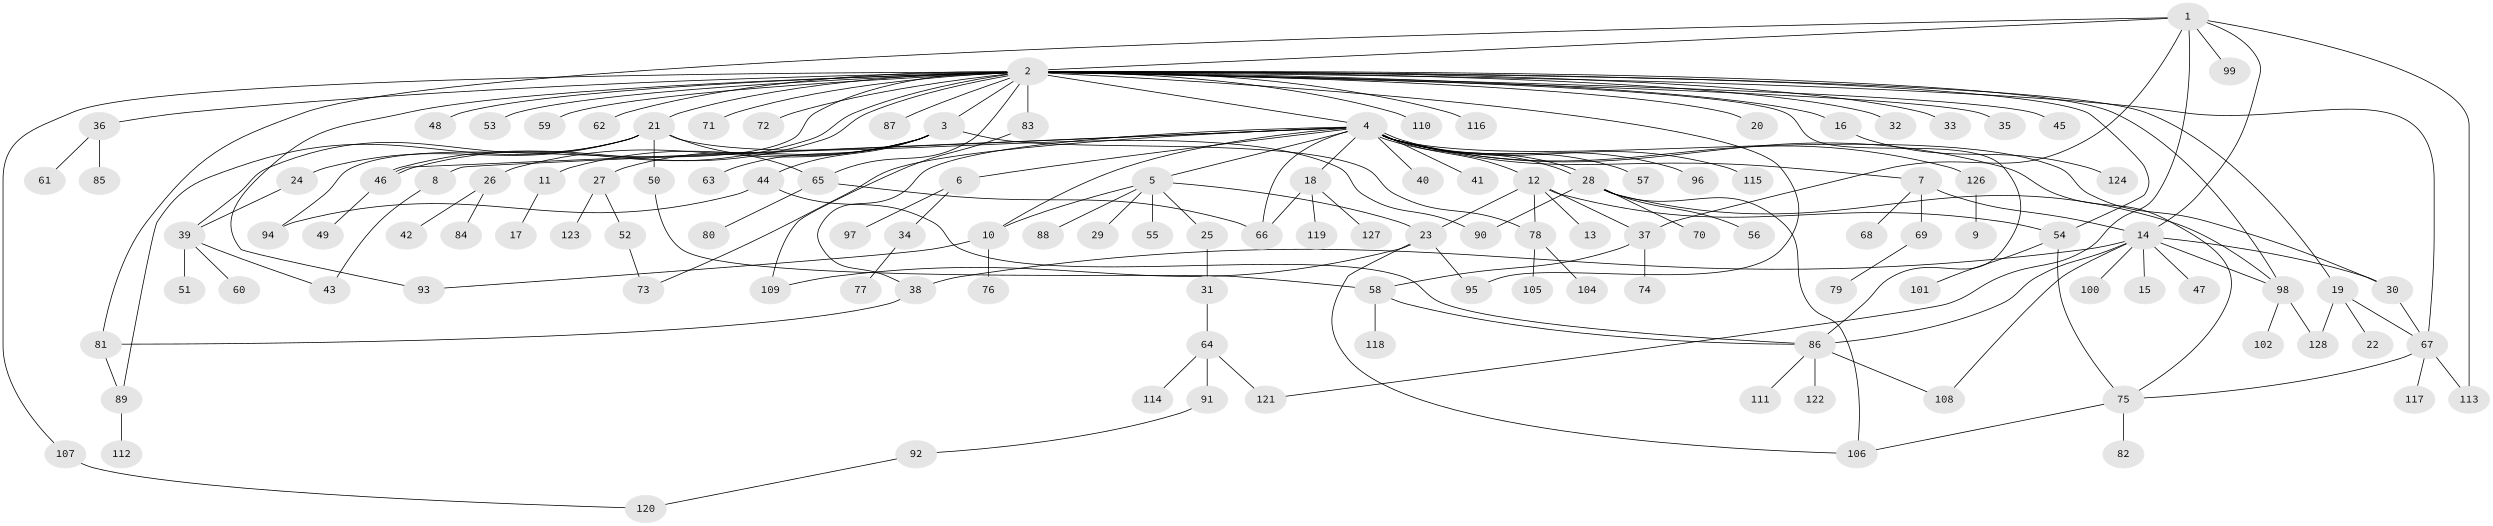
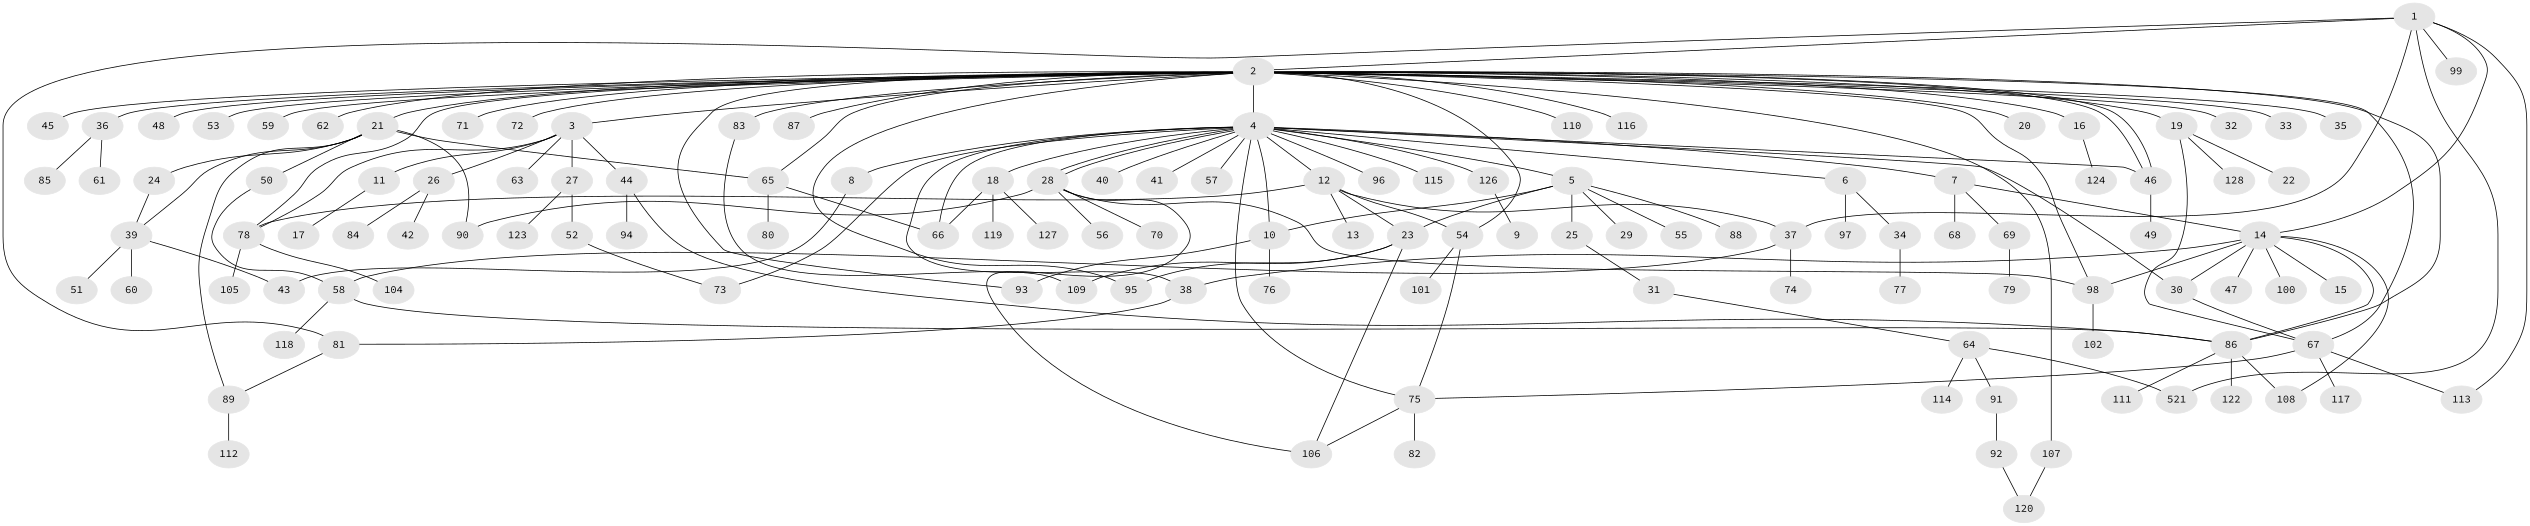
(795, 137) -> (725, 85)
(2300, 318) -> none
(1266, 400) -> (2177, 400)
